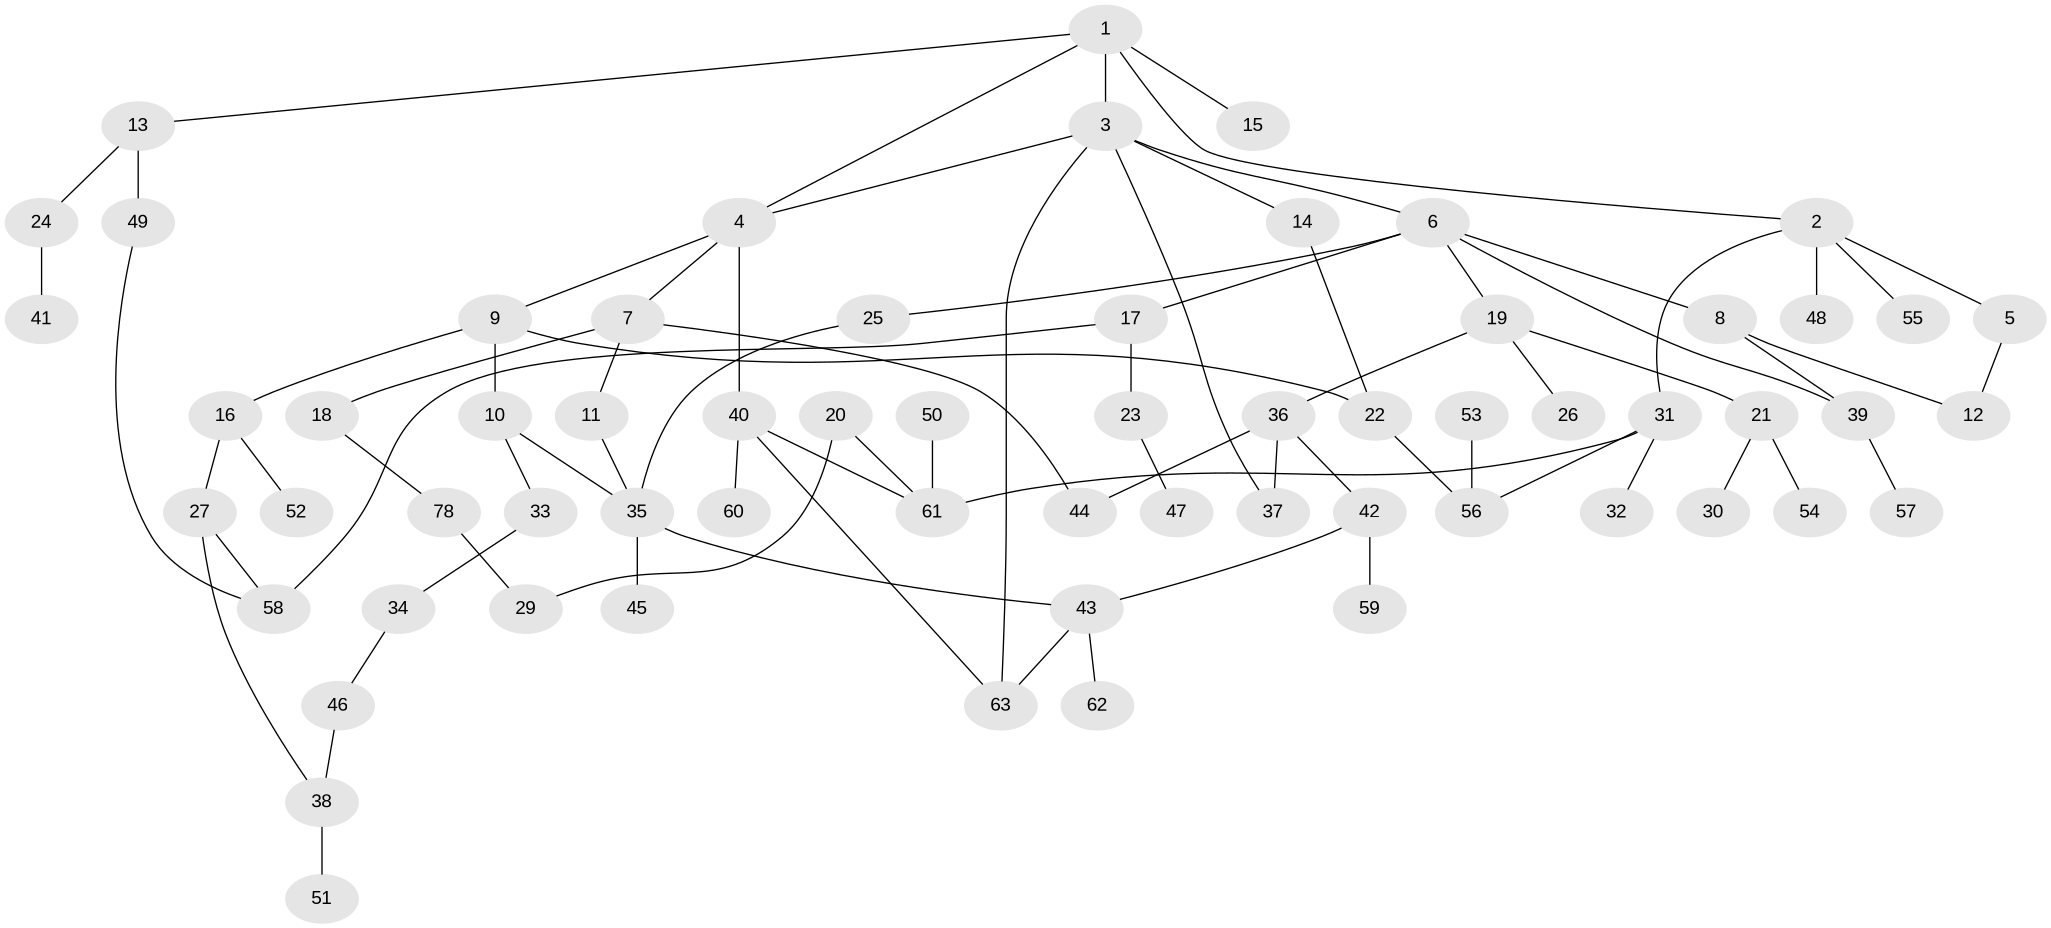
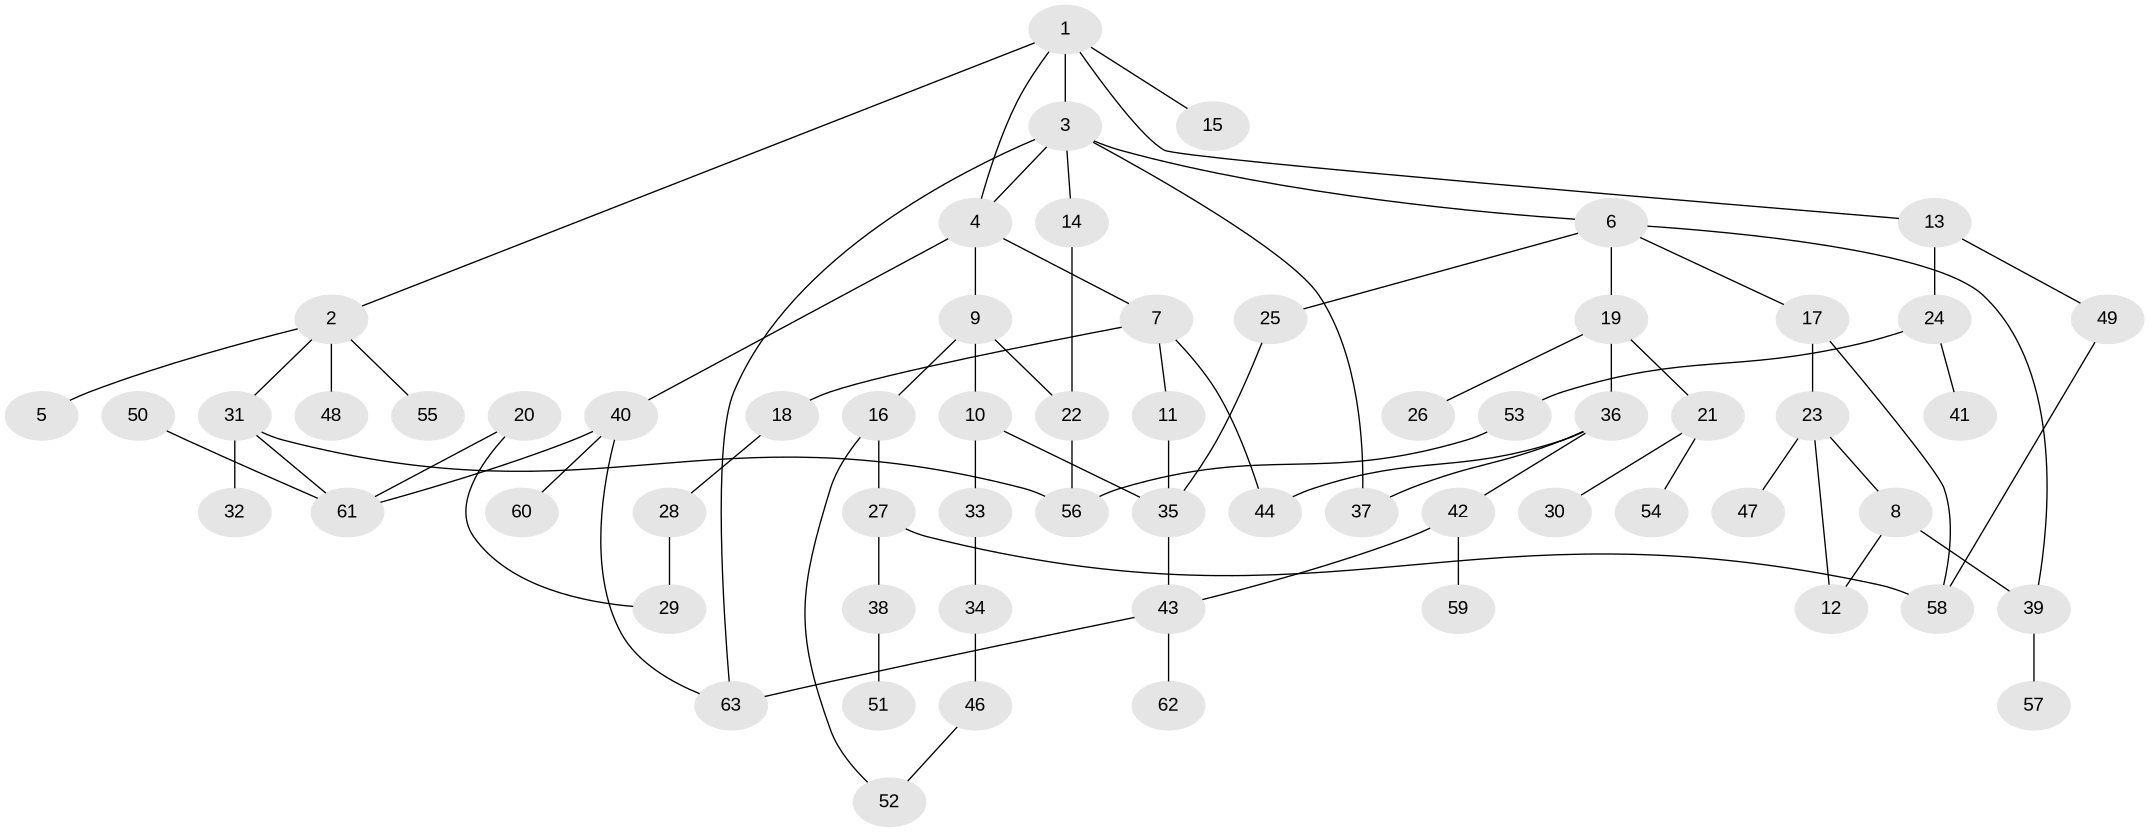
(1576, 271) -> (1854, 464)
none -> (1722, 363)
(1992, 367) -> (1822, 512)
(444, 513) -> (669, 513)
(637, 609) -> none
(330, 754) -> (932, 754)
